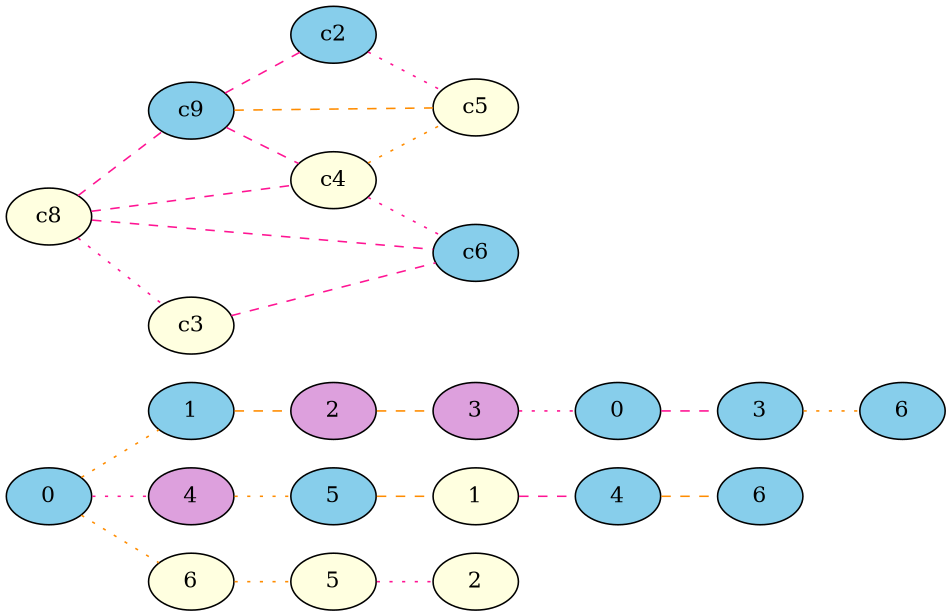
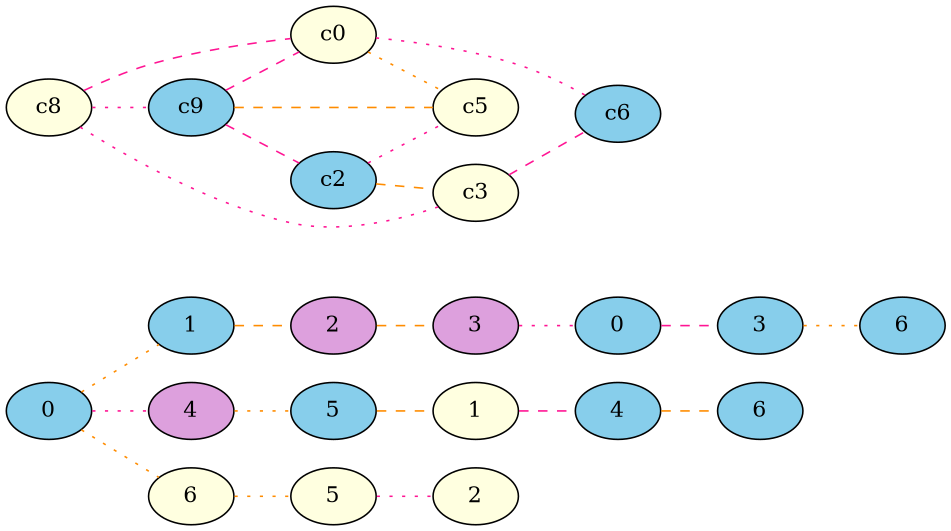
(120, 164) -> (120, 107)
(333, 180) -> (333, 35)
none -> (405, 186)
(263, 235) -> none
